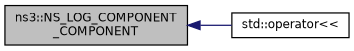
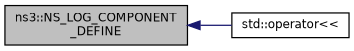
(96, 25) -> (96, 25)
